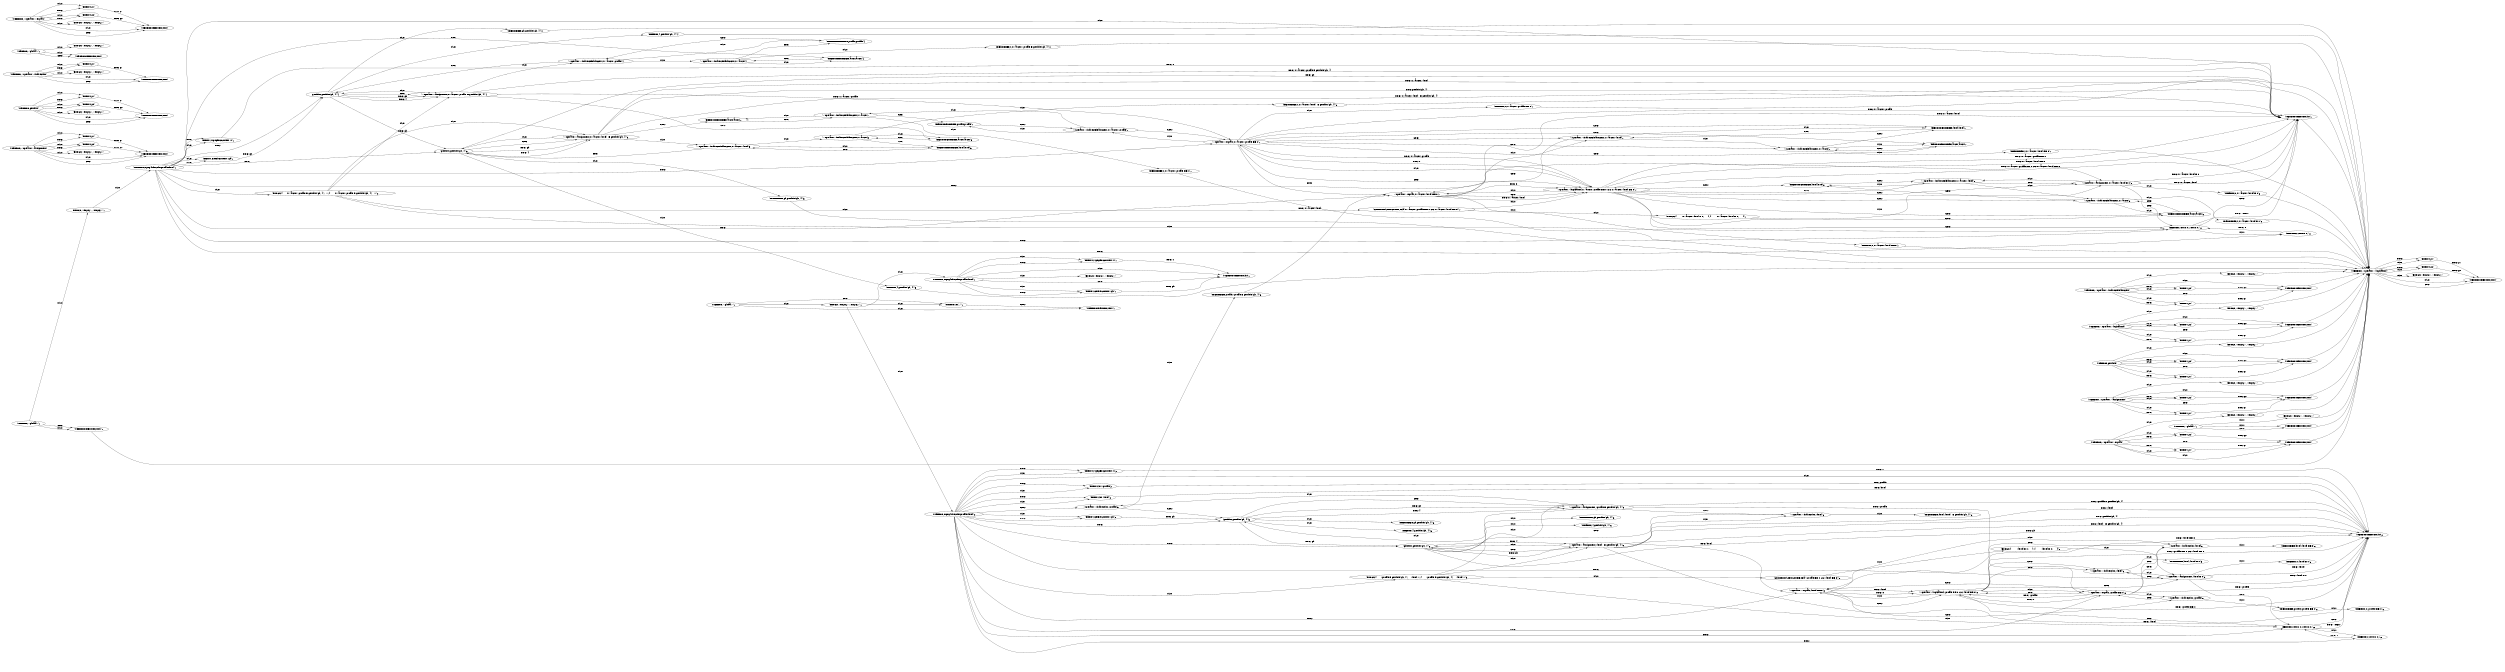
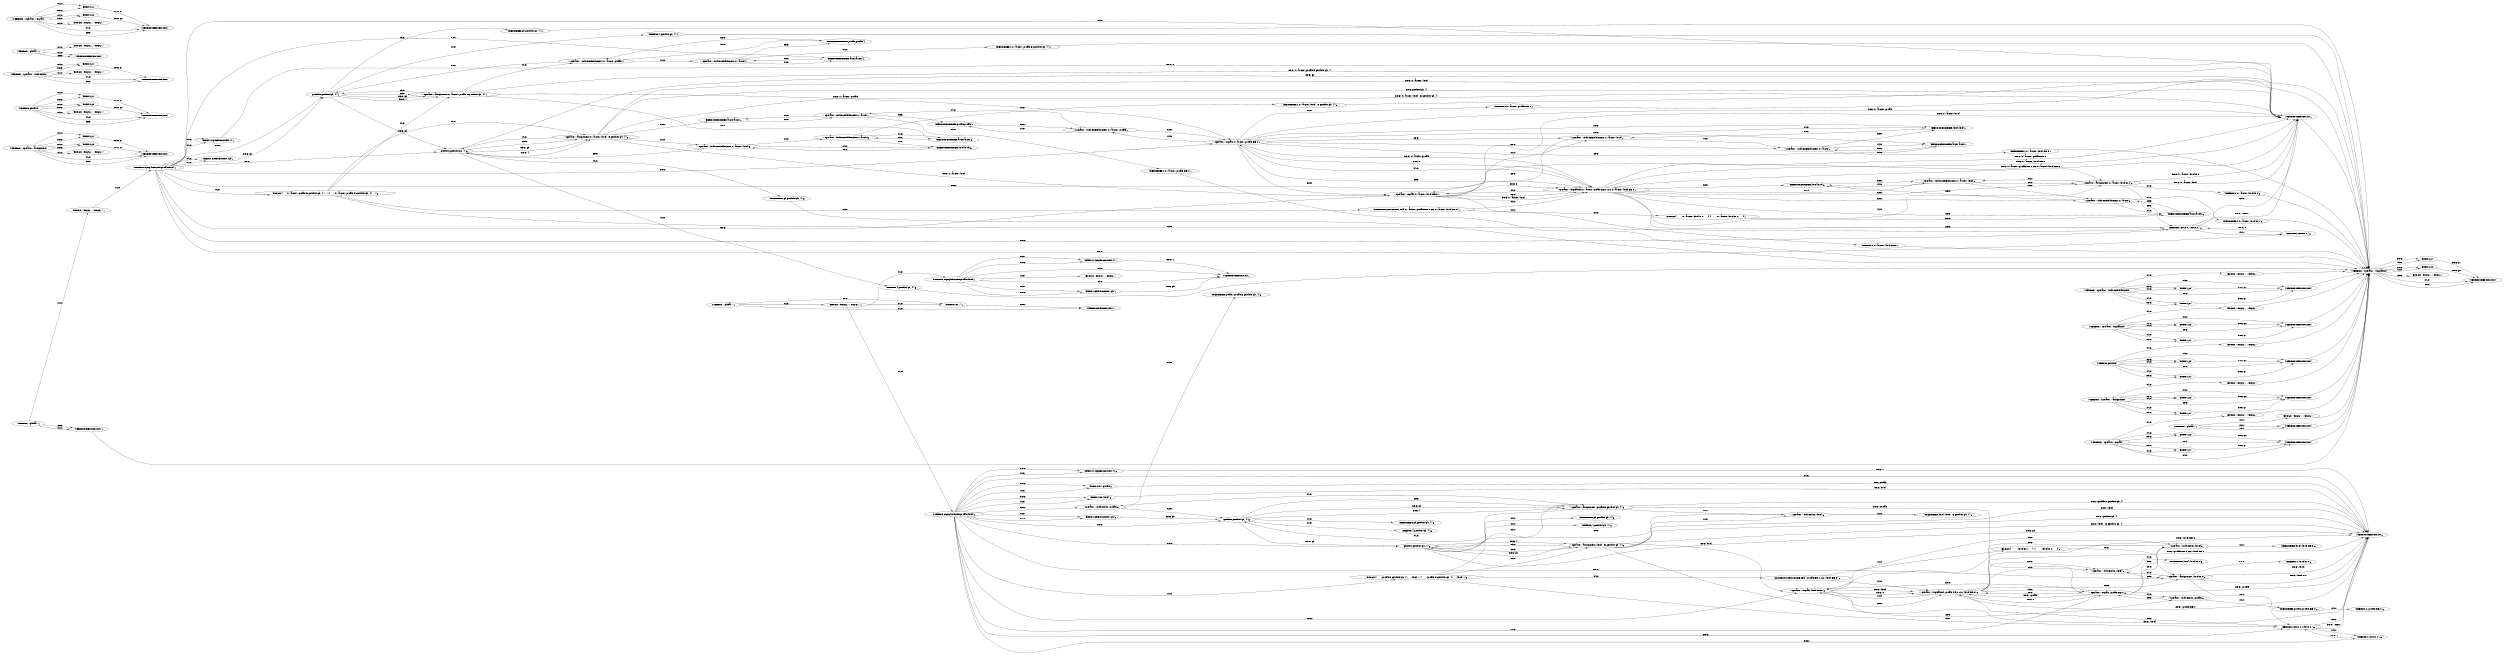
(1316, 244) -> (997, 181)
(2242, 561) -> (2242, 561)
none -> (1879, 585)
